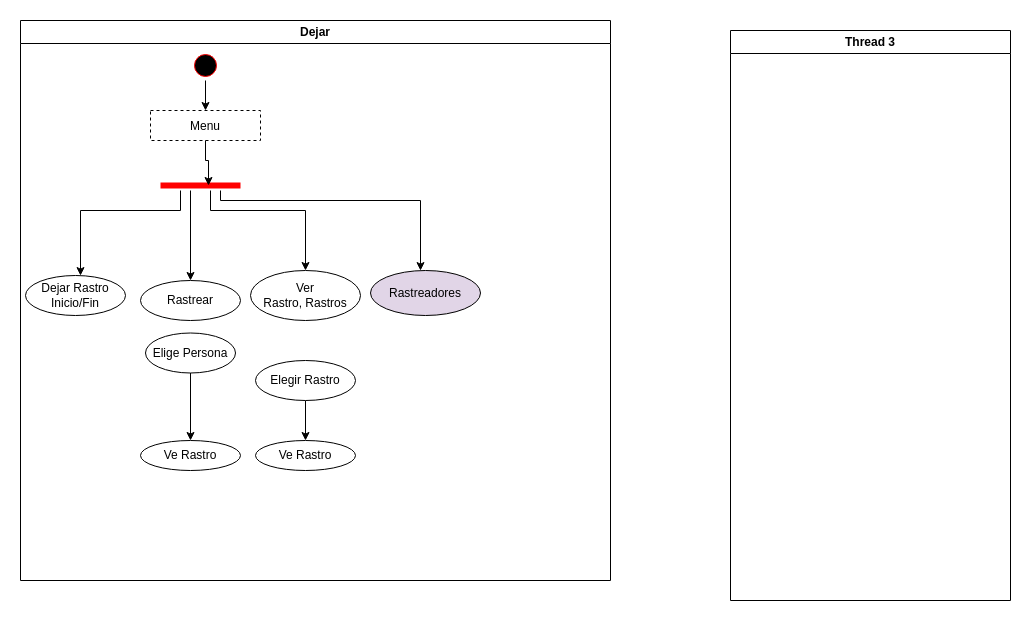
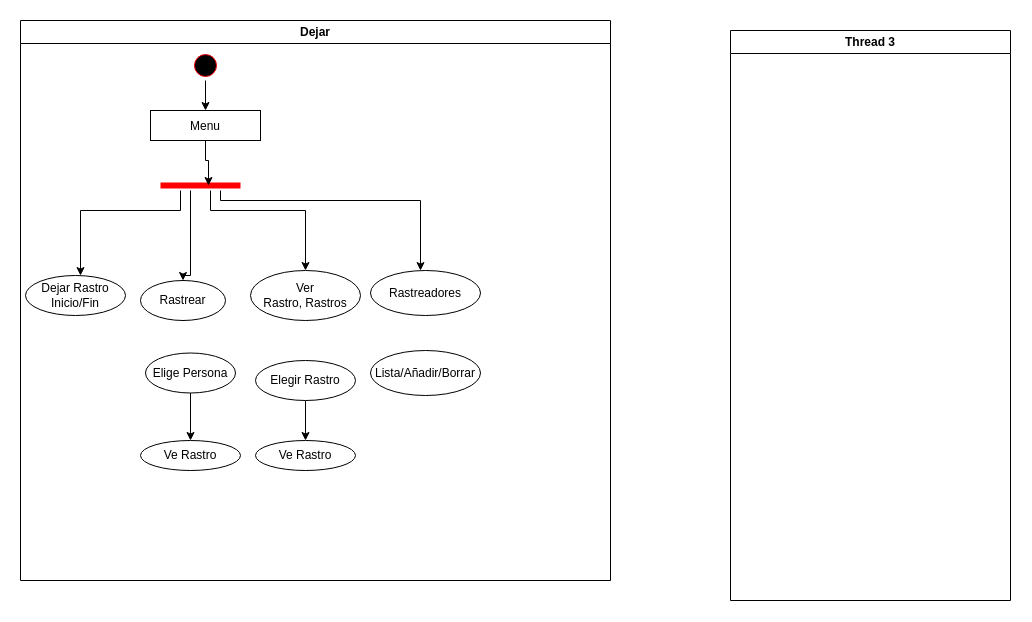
(206, 126) -> (206, 126)
(426, 293) -> (426, 293)
(191, 301) -> (183, 301)
(191, 353) -> (191, 373)
none -> (426, 373)
